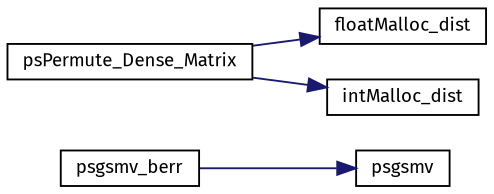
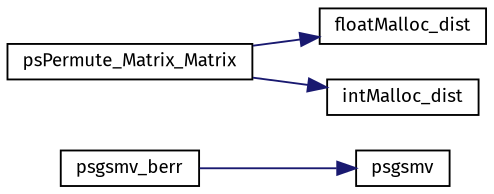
(130, 62) -> (130, 62)
